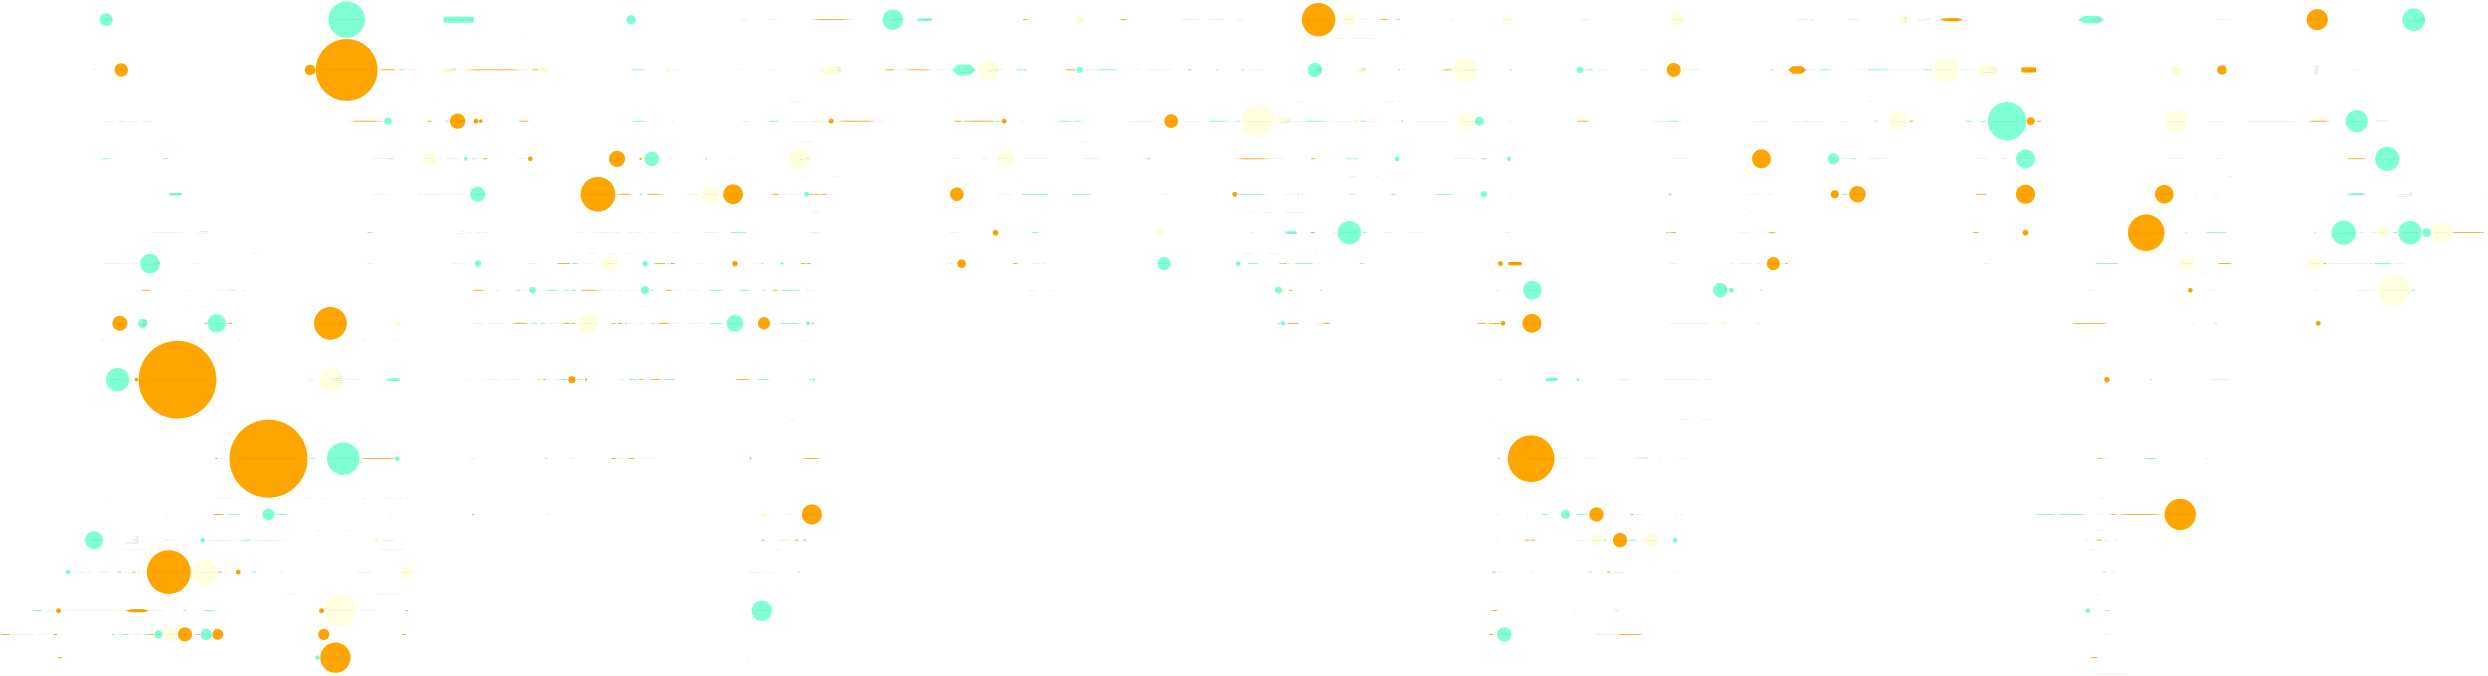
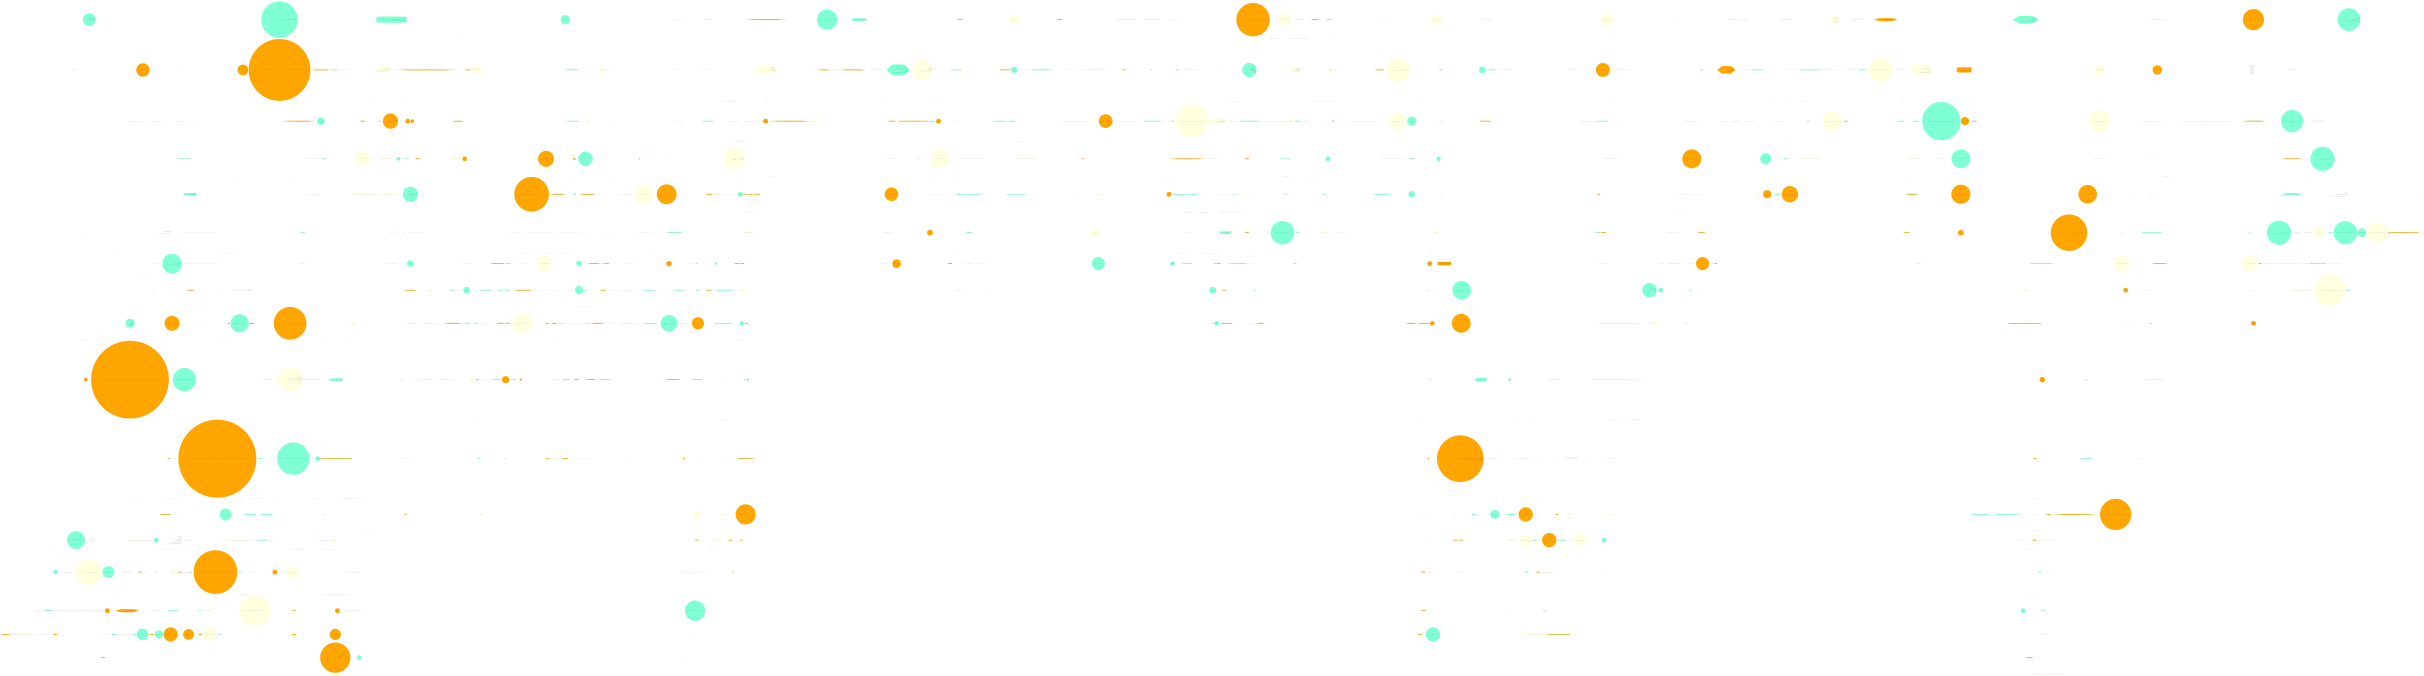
none -> (108, 572)
